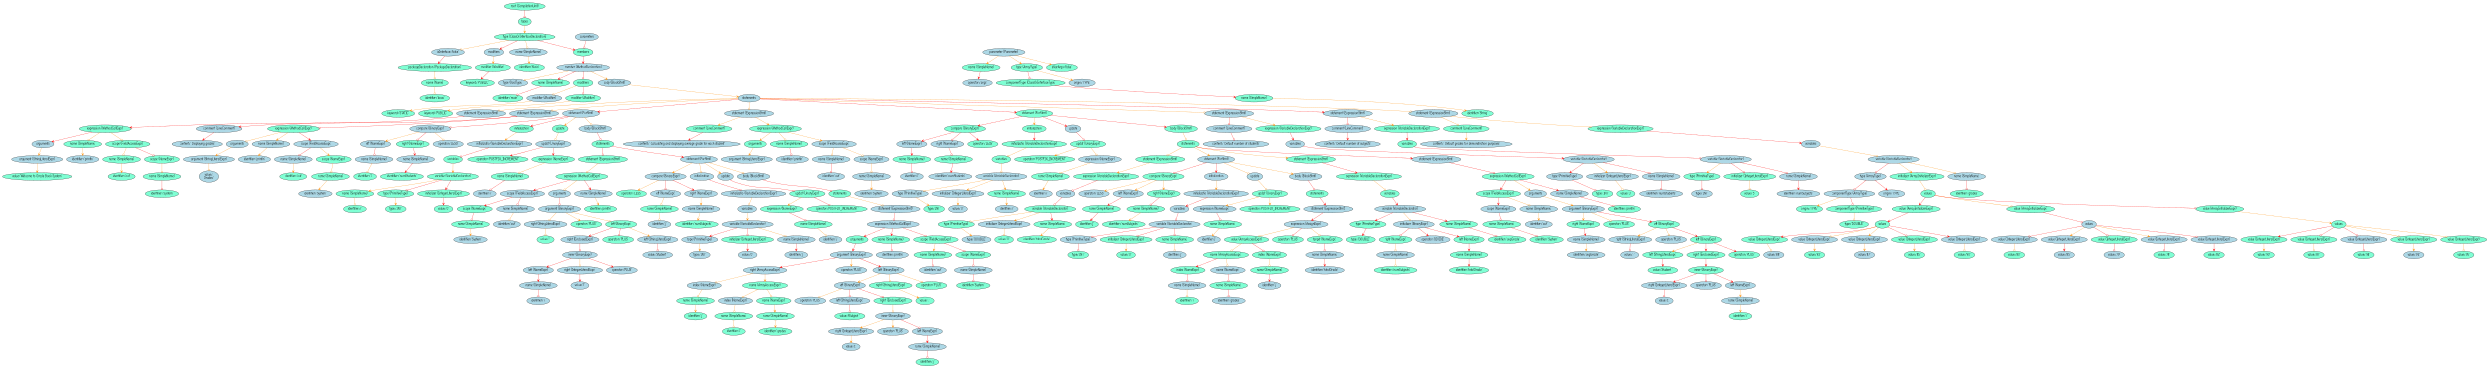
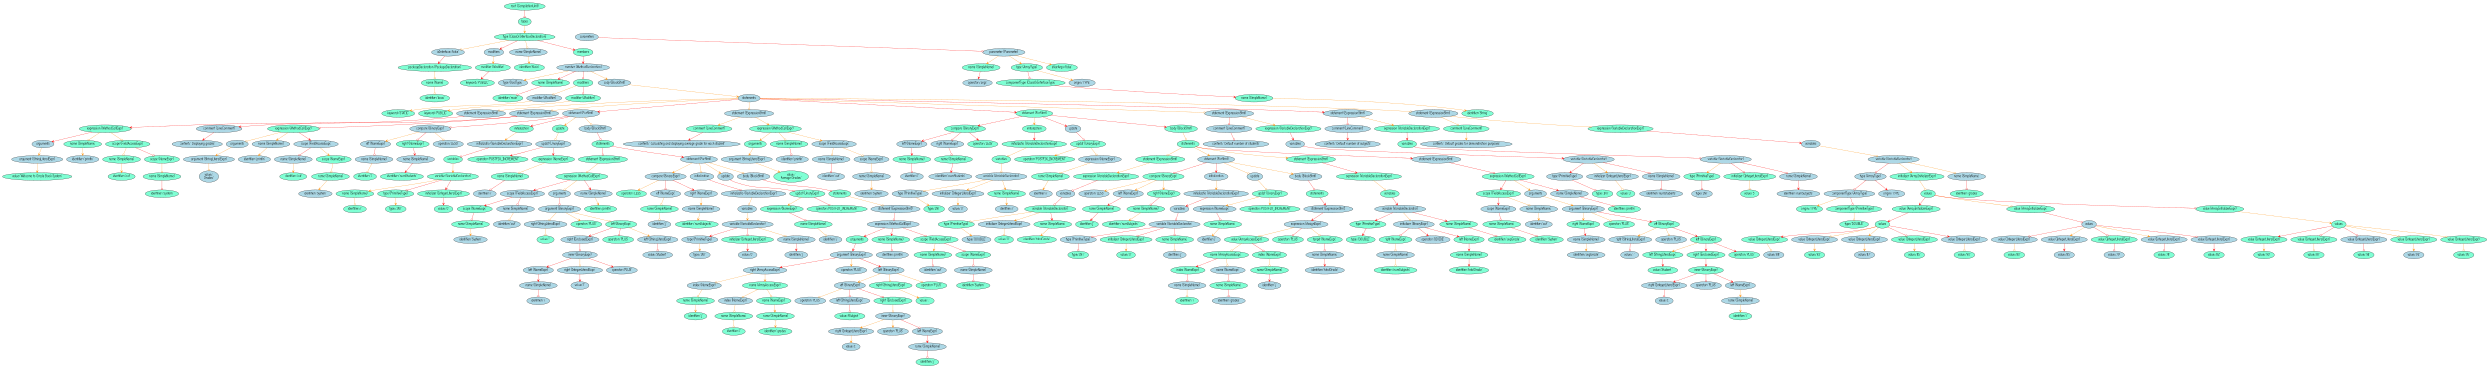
(585, 44) -> (790, 44)
(547, 75) -> (547, 75)
none -> (791, 177)
